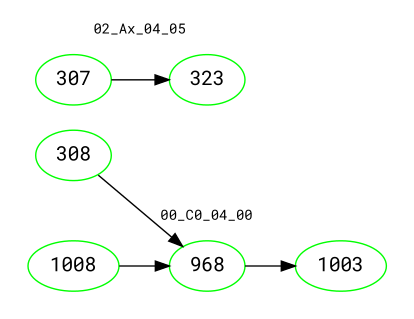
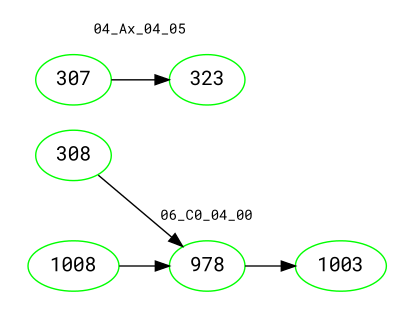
(140, 30) -> (140, 30)
(207, 216) -> (207, 216)
(207, 266) -> (207, 266)
